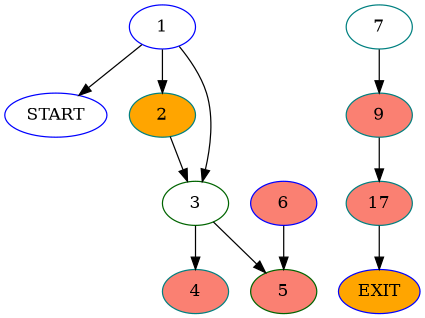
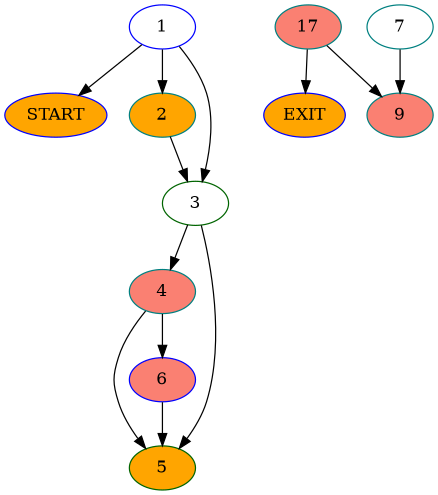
(56, 115) -> (56, 115)
(379, 153) -> (350, 67)
(284, 292) -> (162, 468)
none -> (162, 330)
none -> (115, 373)
